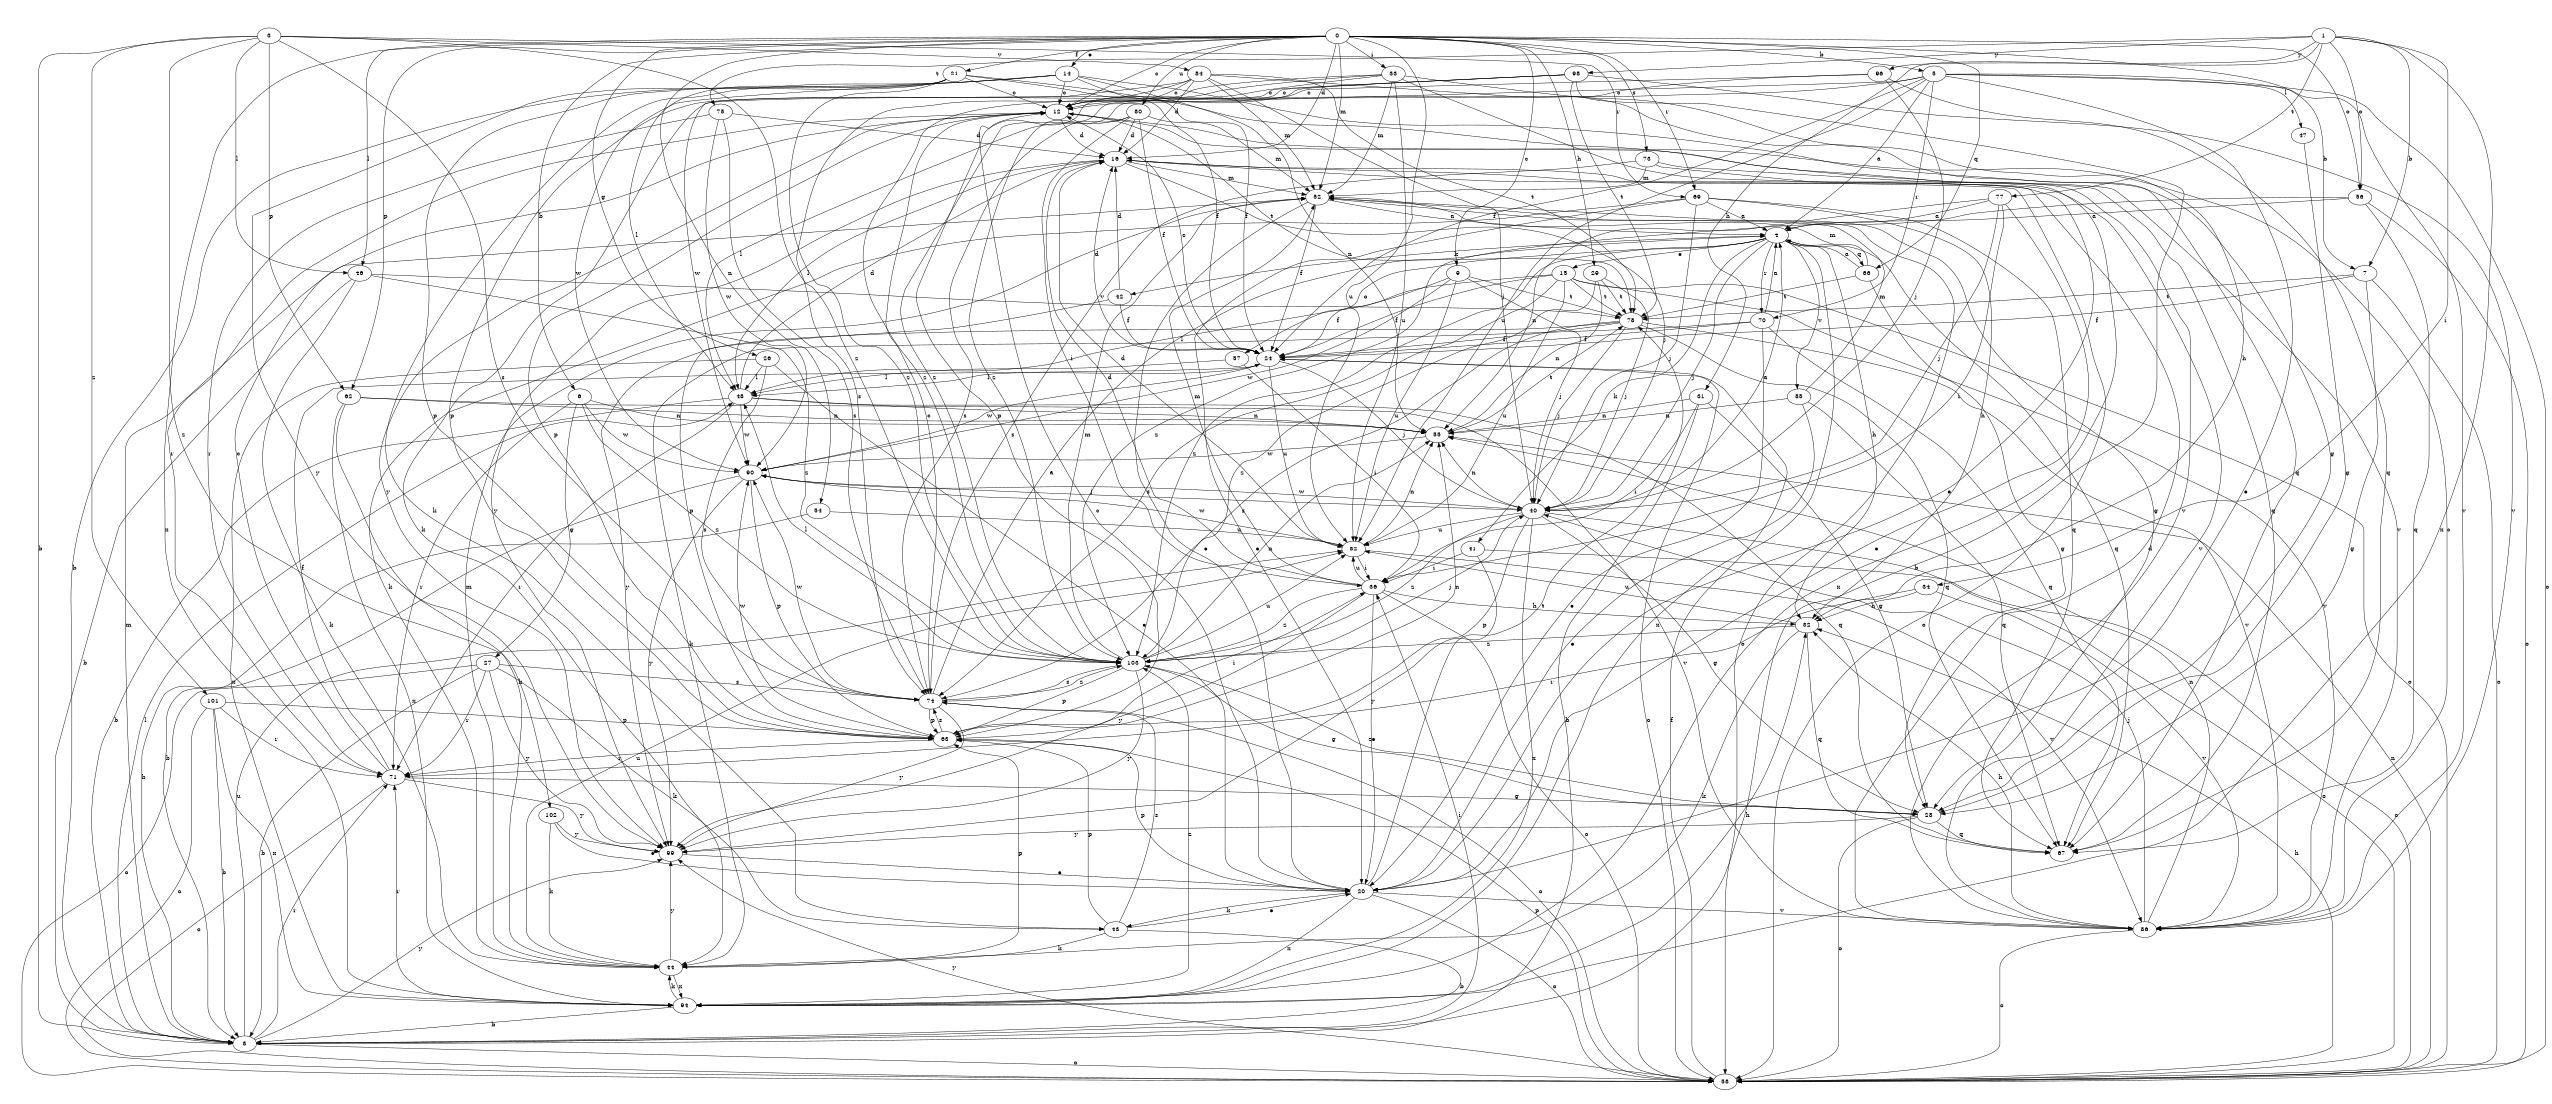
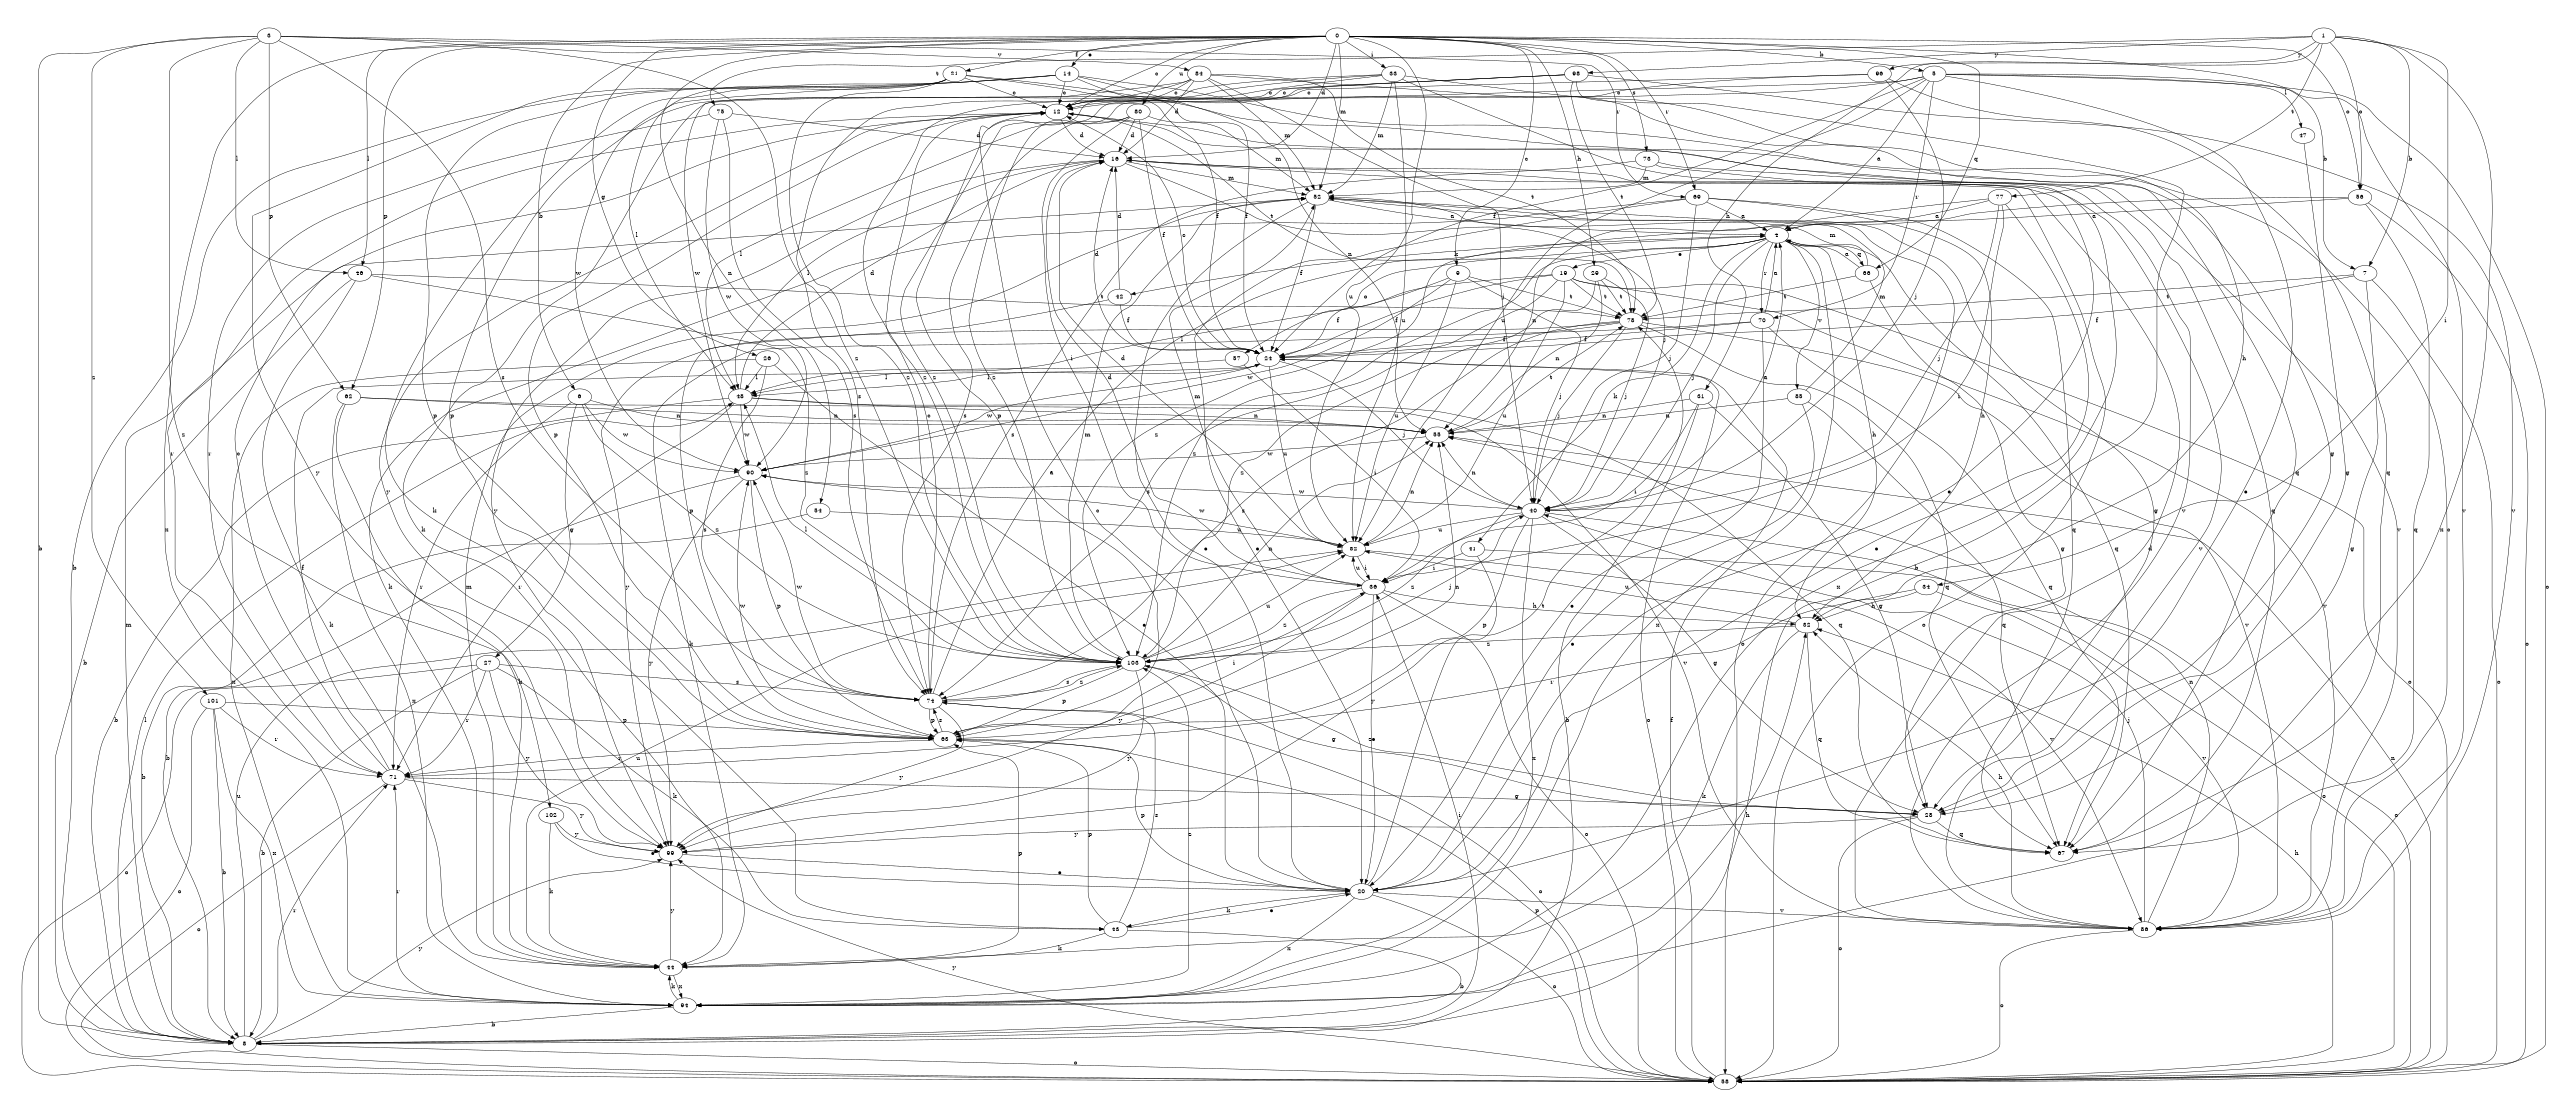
(1564, 273) -> (1564, 273)
(1102, 297) -> (1102, 297)
(1120, 496) -> none
